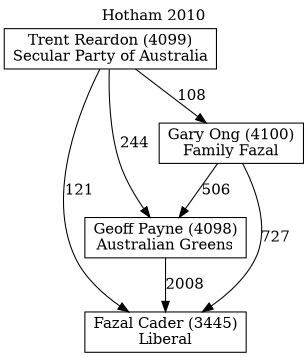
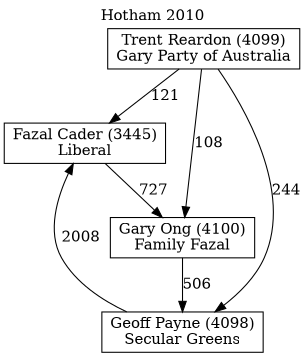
(110, 49) -> (204, 49)
(166, 238) -> (183, 332)
(260, 243) -> (130, 187)
